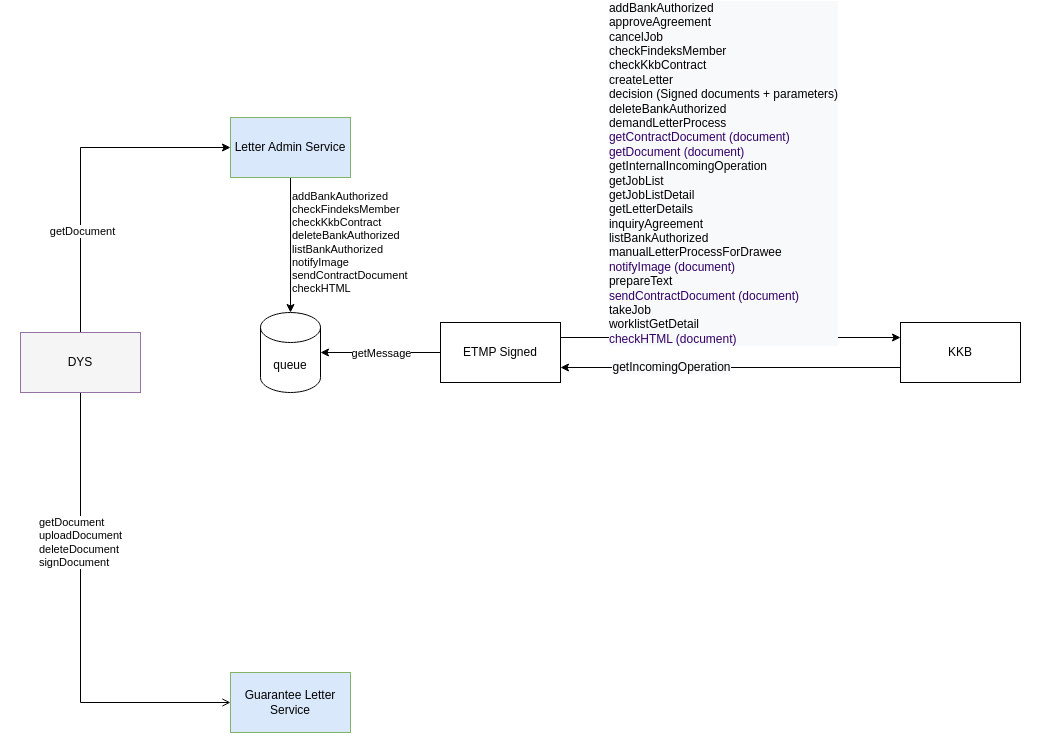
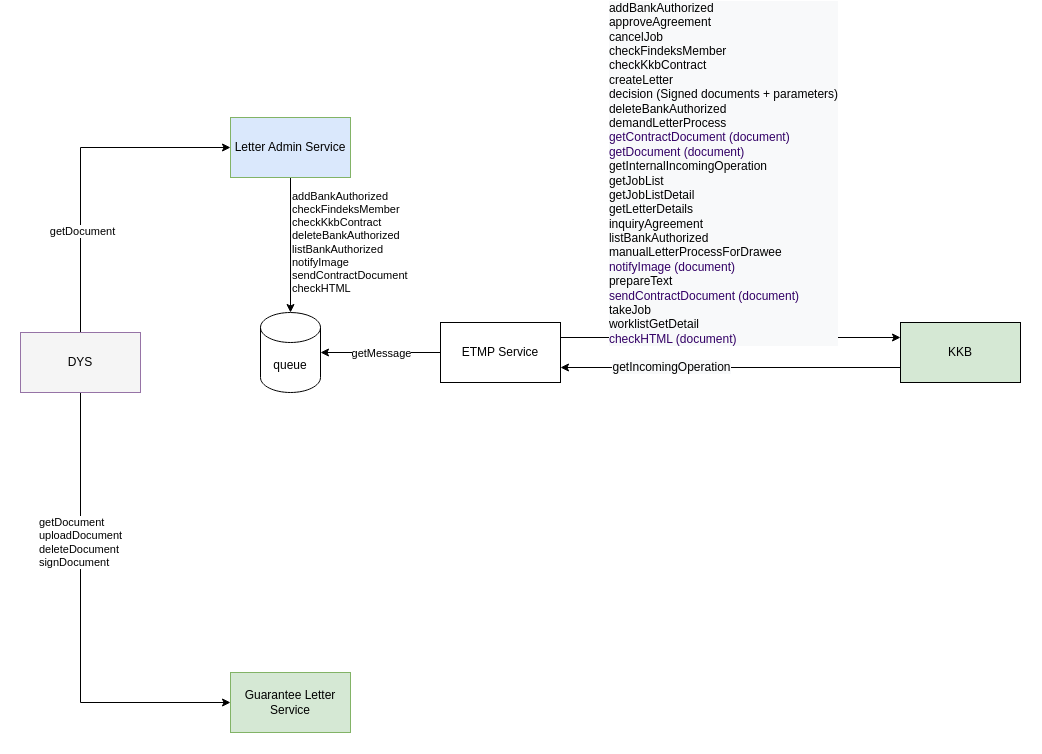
(501, 353) -> (501, 353)
(961, 353) -> (961, 353)
(224, 703) -> (222, 703)
(291, 703) -> (291, 703)
